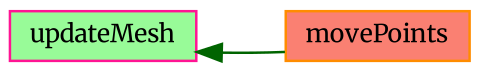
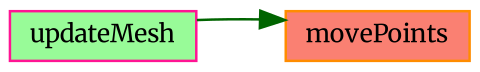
(254, 53) -> (228, 19)
